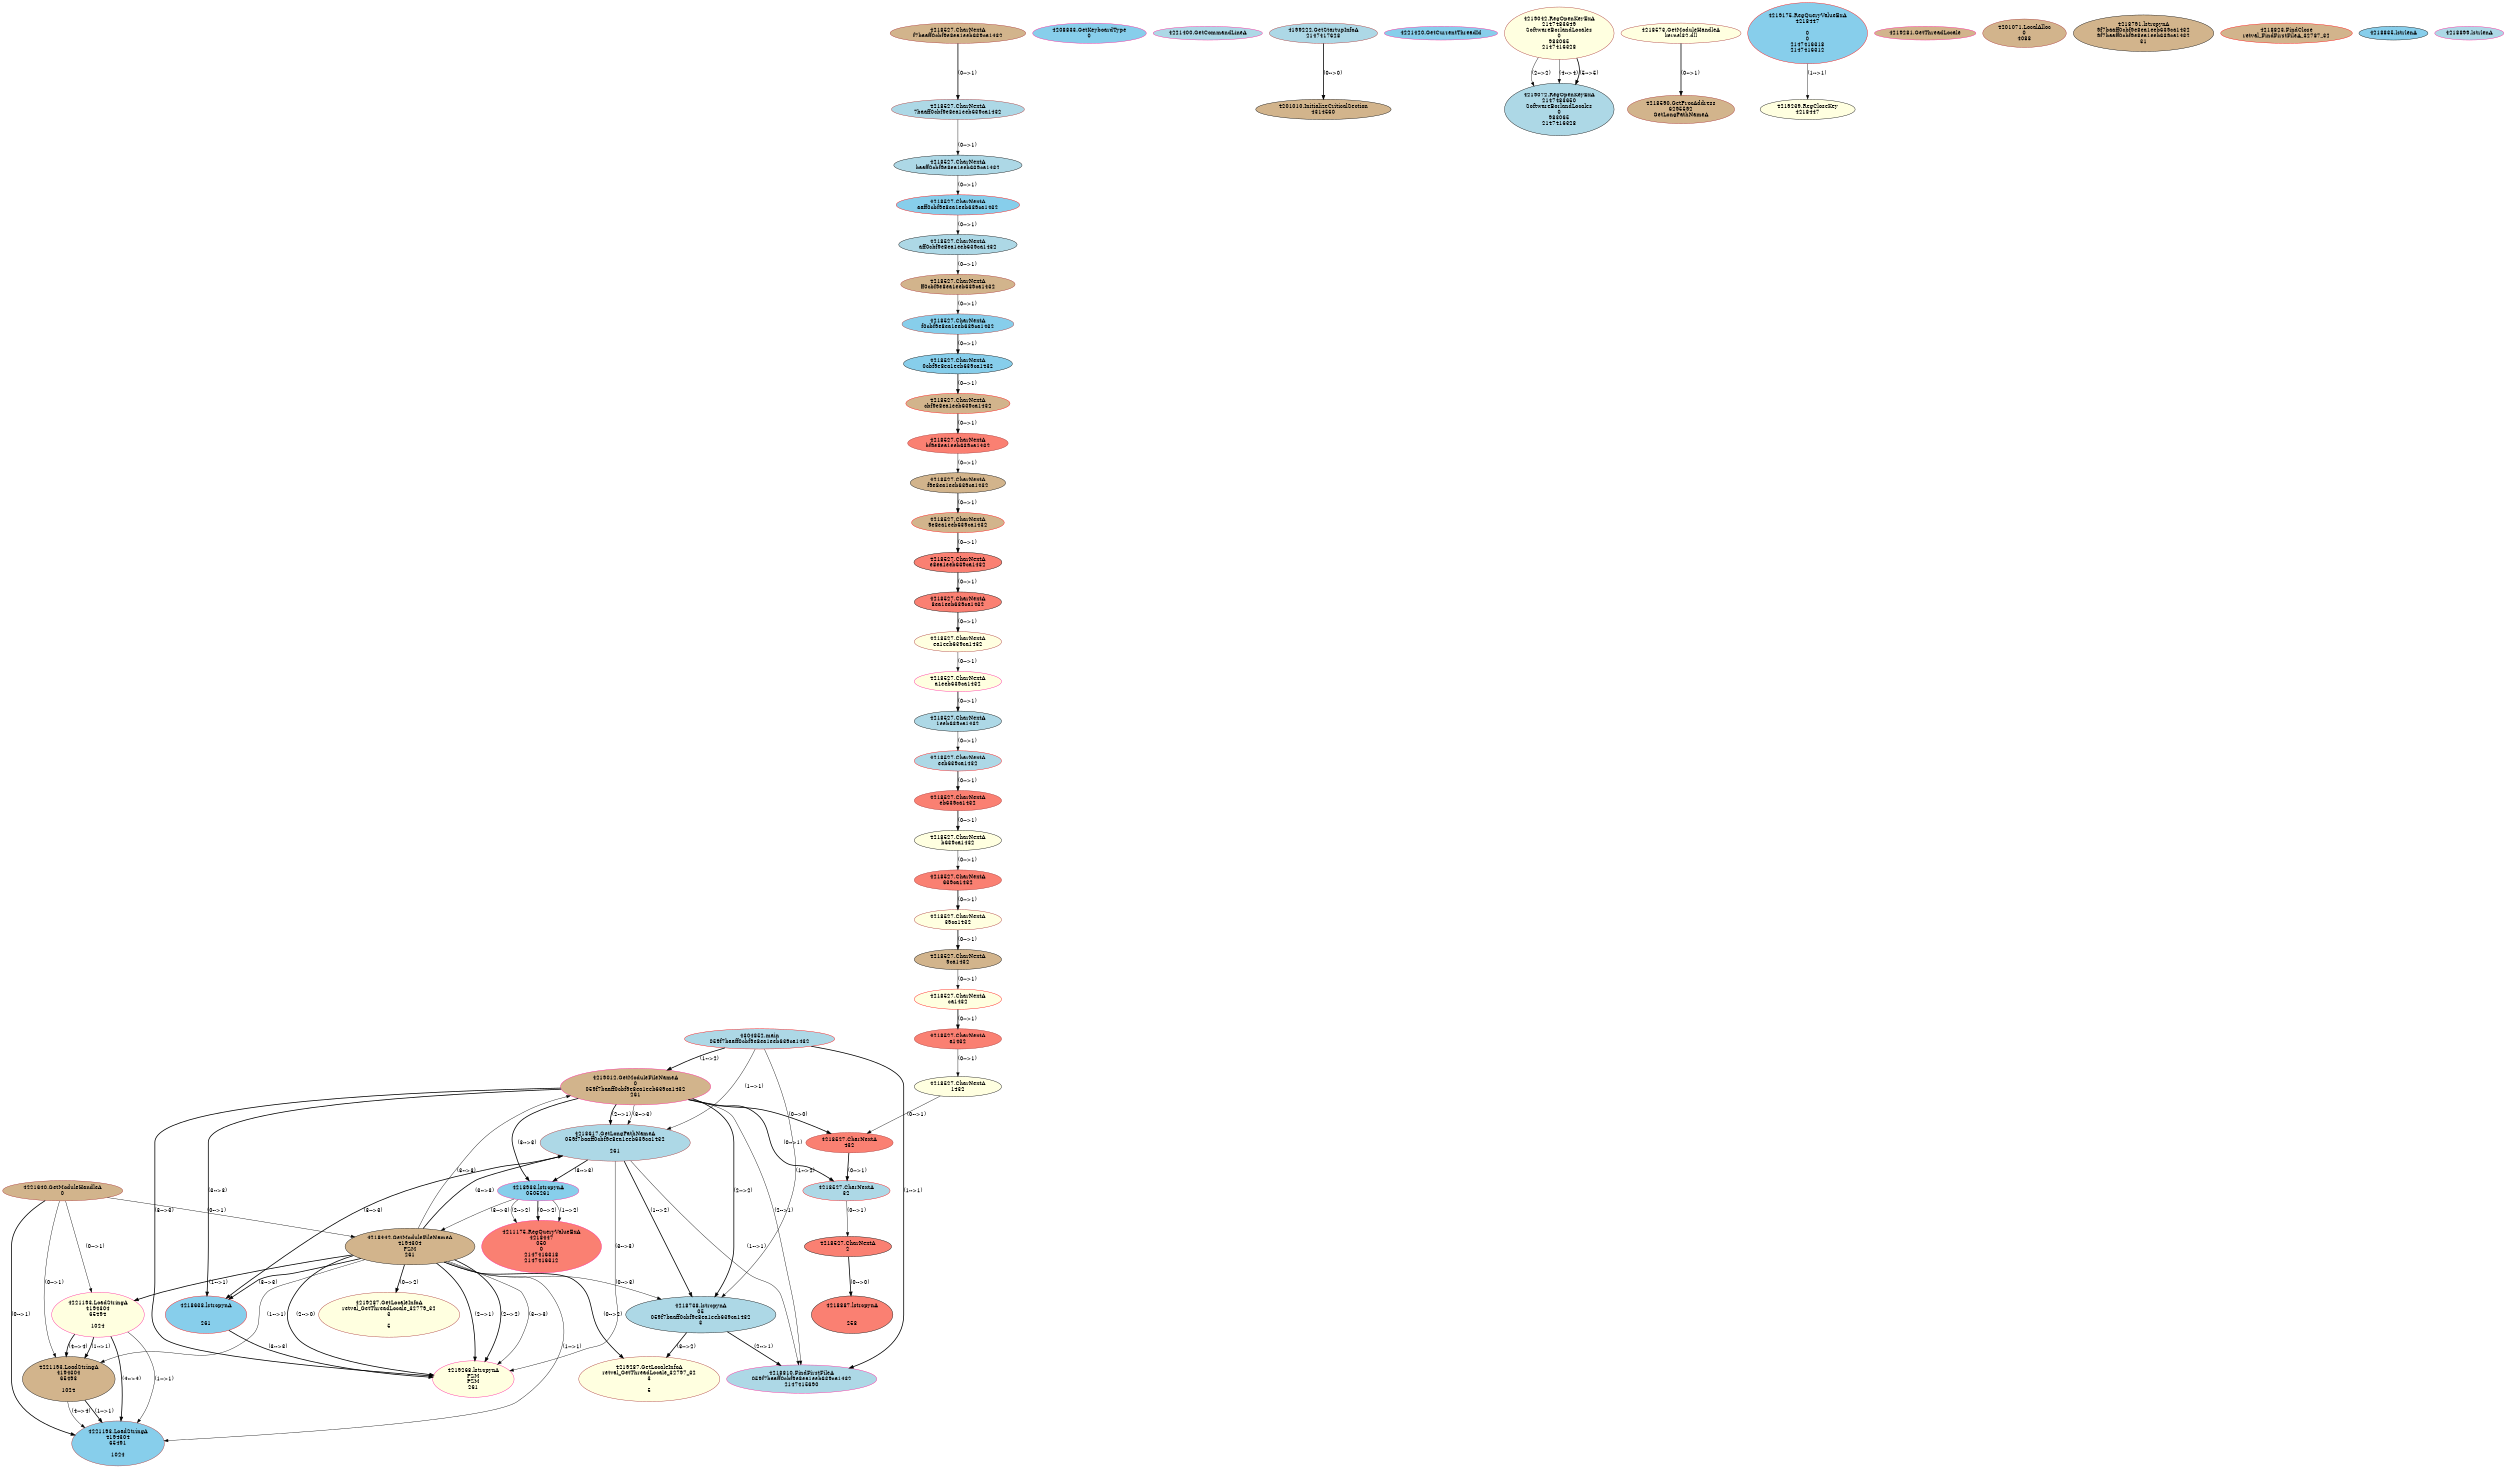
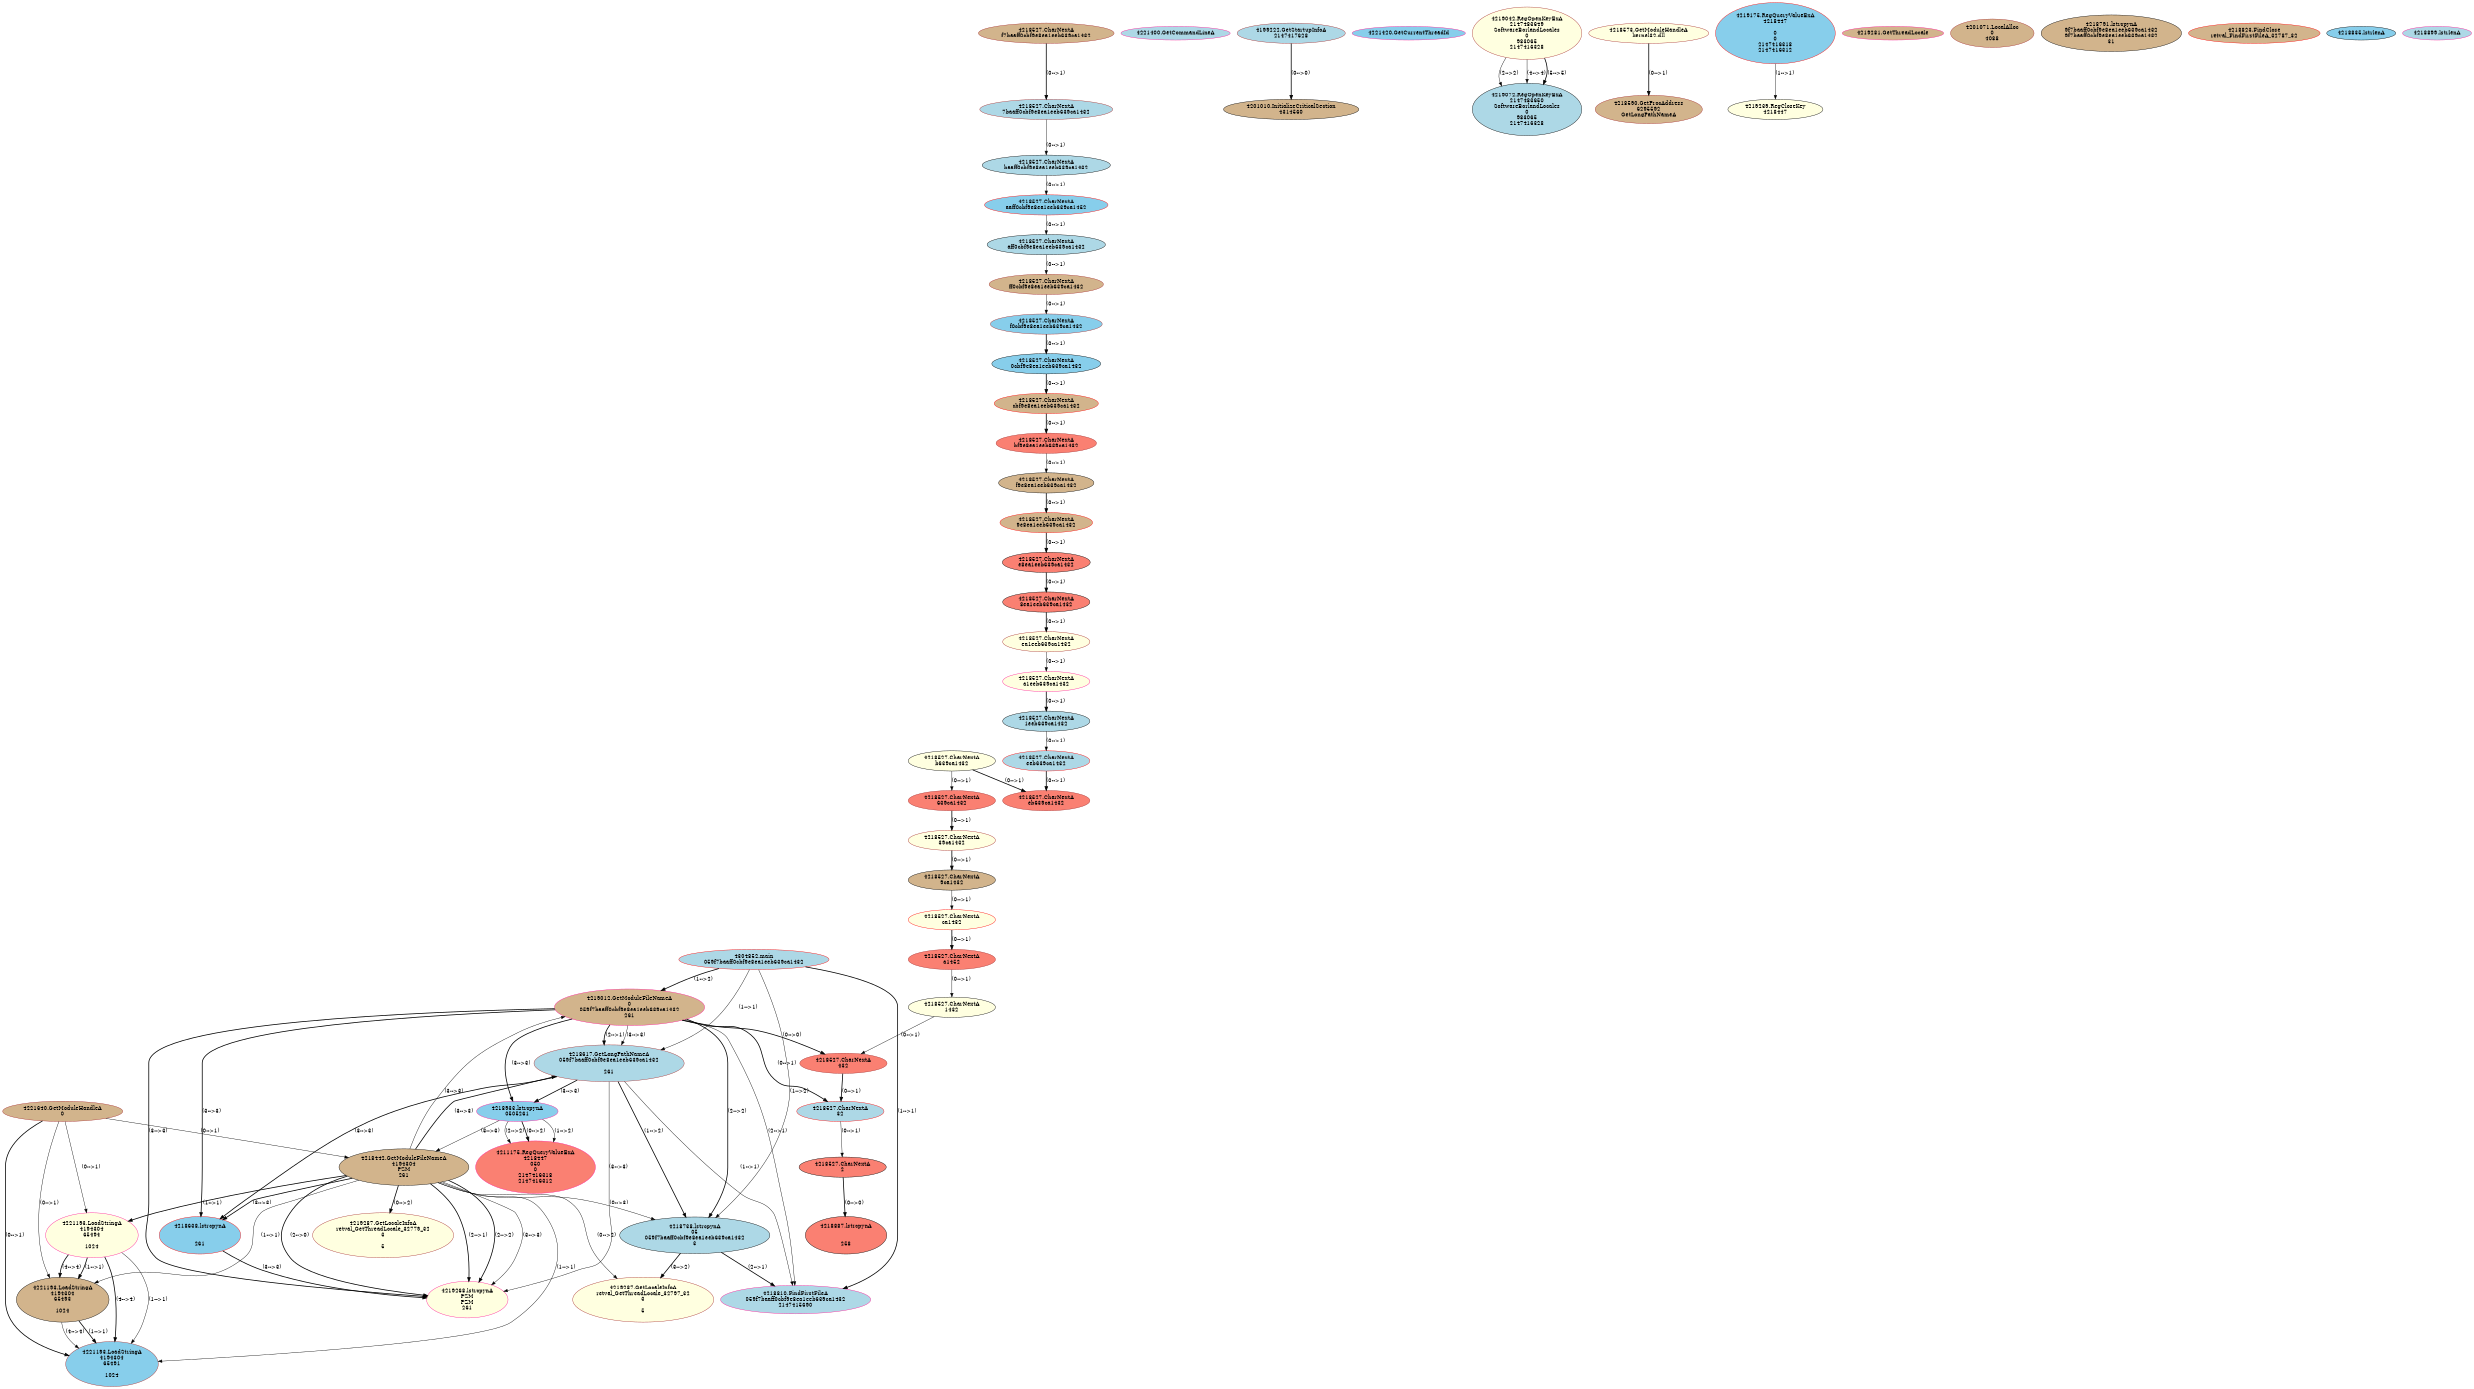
(1089, 33) -> none
(958, 205) -> (1046, 205)
(958, 819) -> (997, 780)
(958, 1039) -> (952, 959)
(543, 1274) -> (537, 1194)
